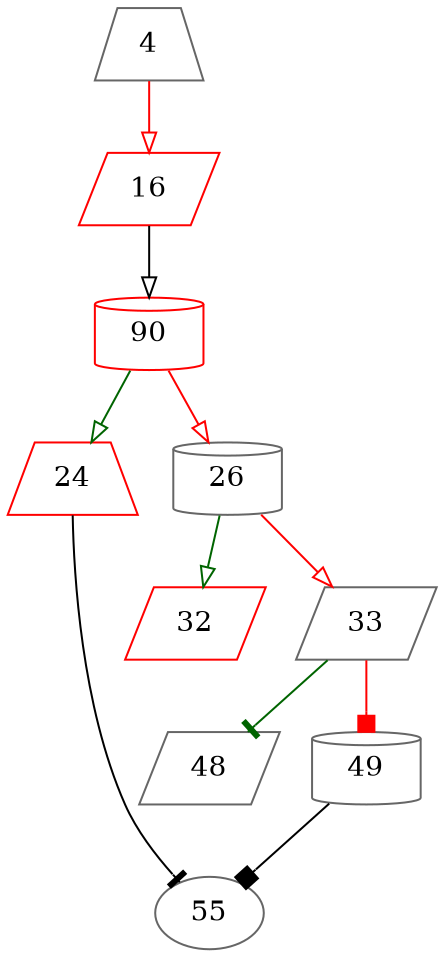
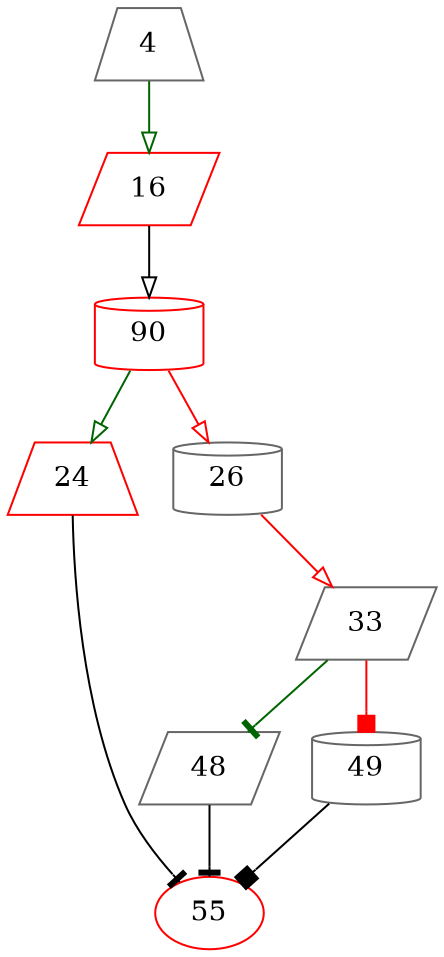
(149, 107) -> (149, 107)
(195, 623) -> none
none -> (209, 836)
(209, 913) -> (209, 913)
